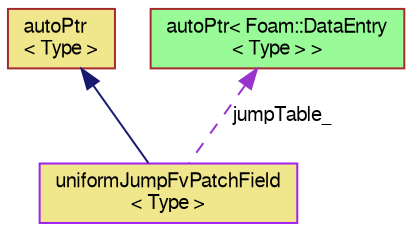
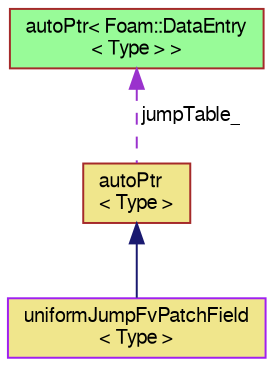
(217, 124) -> (137, 126)
